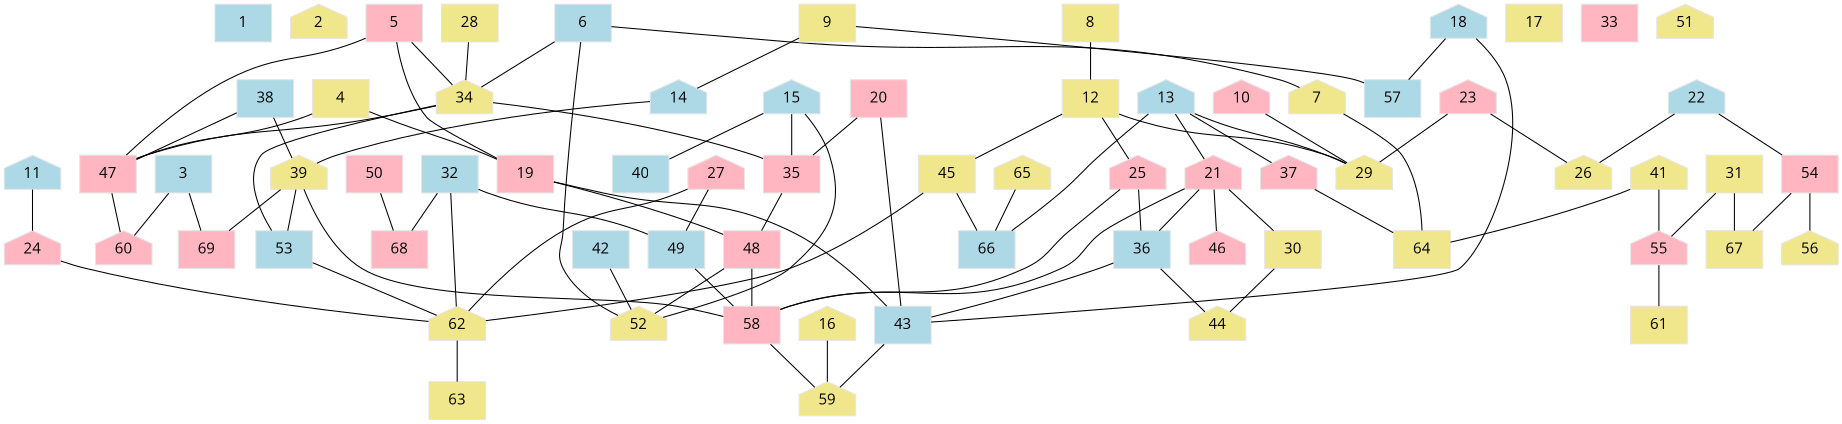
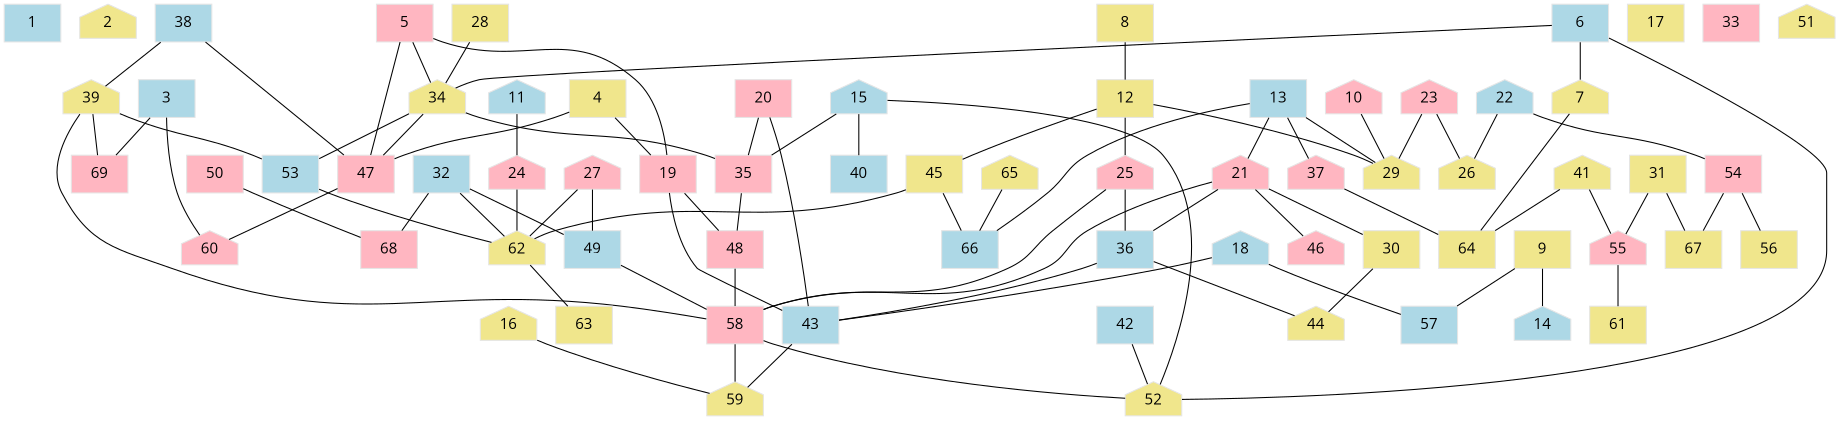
(1166, 99) -> (1278, 99)
(481, 122) -> none
(1810, 250) -> (1769, 250)
(689, 291) -> (943, 380)
